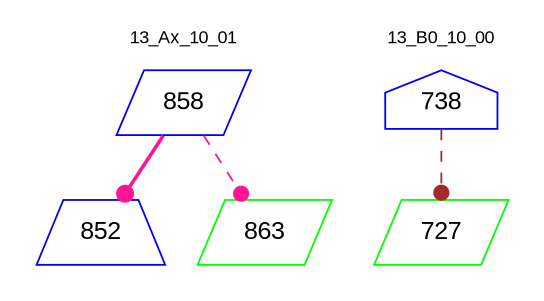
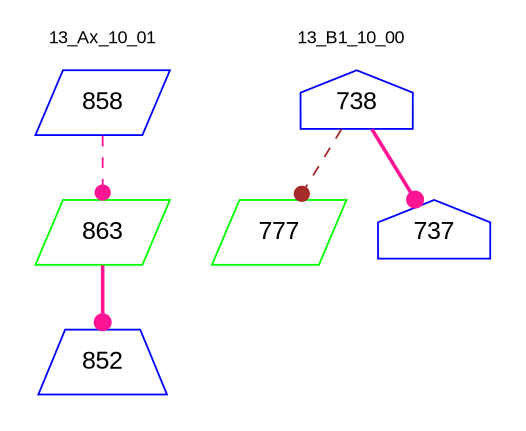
(441, 39) -> (351, 39)
(146, 161) -> (103, 290)
none -> (434, 232)
(441, 232) -> (279, 232)
